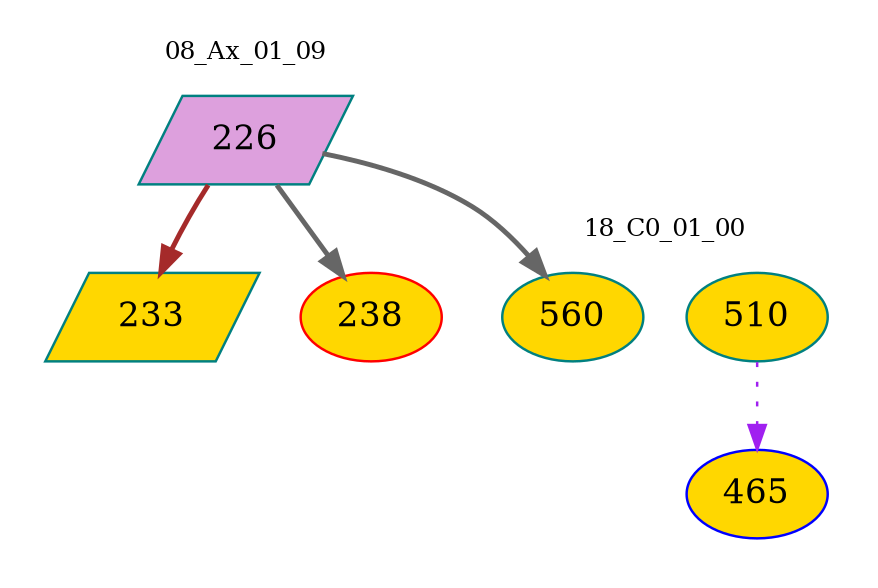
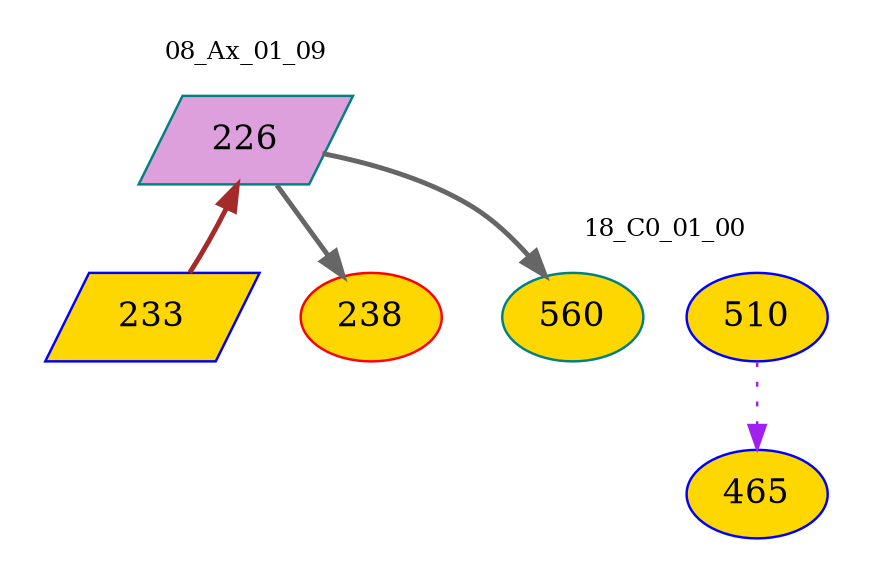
(189, 217) -> (209, 241)
(152, 317) -> (152, 317)
(757, 317) -> (757, 317)
